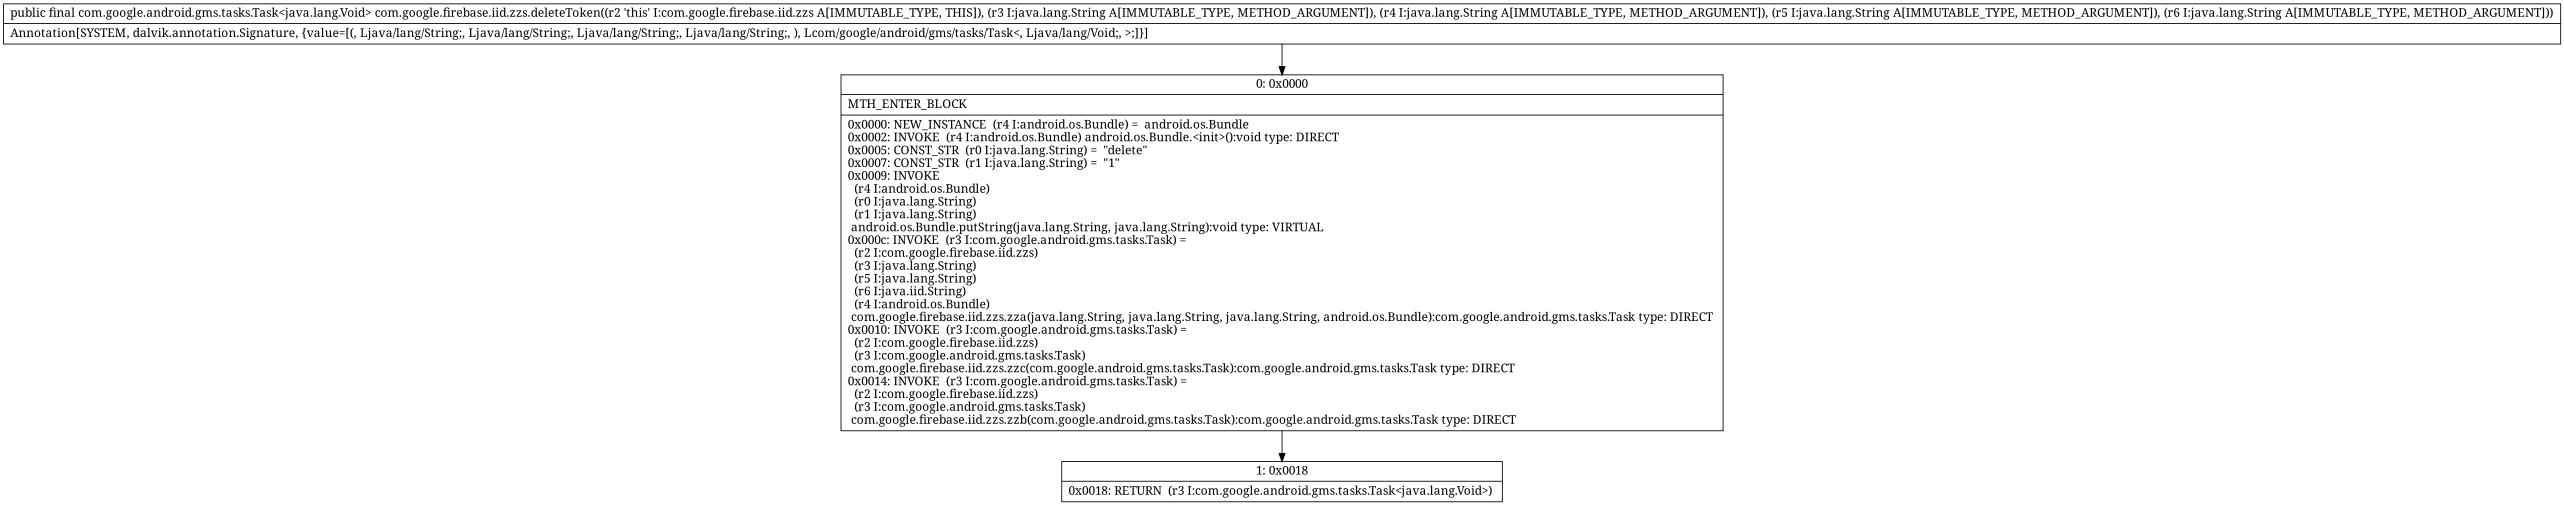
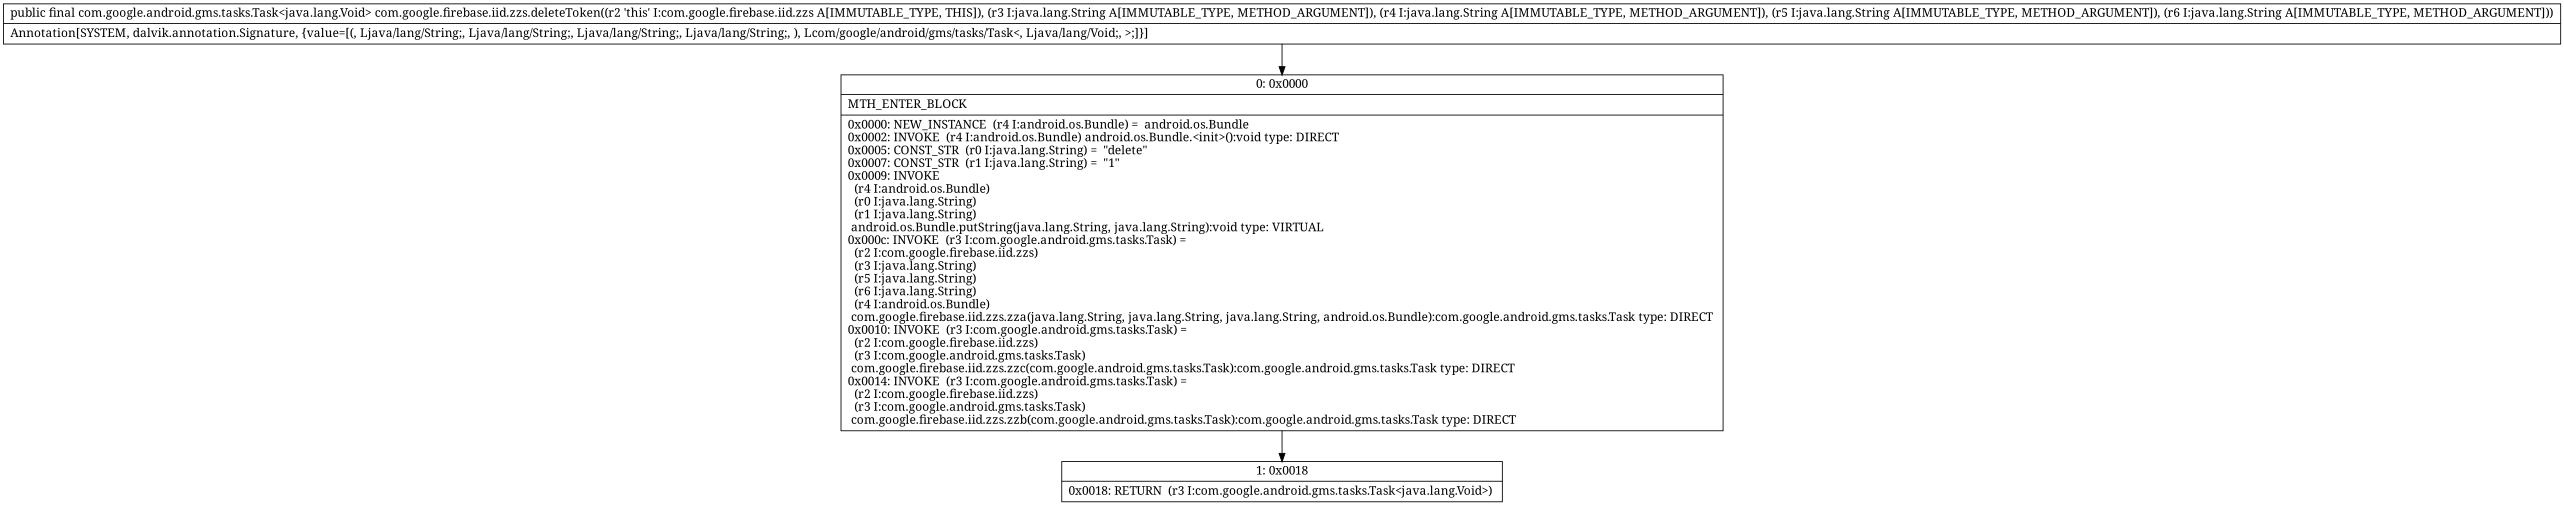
(907, 292) -> (912, 292)
